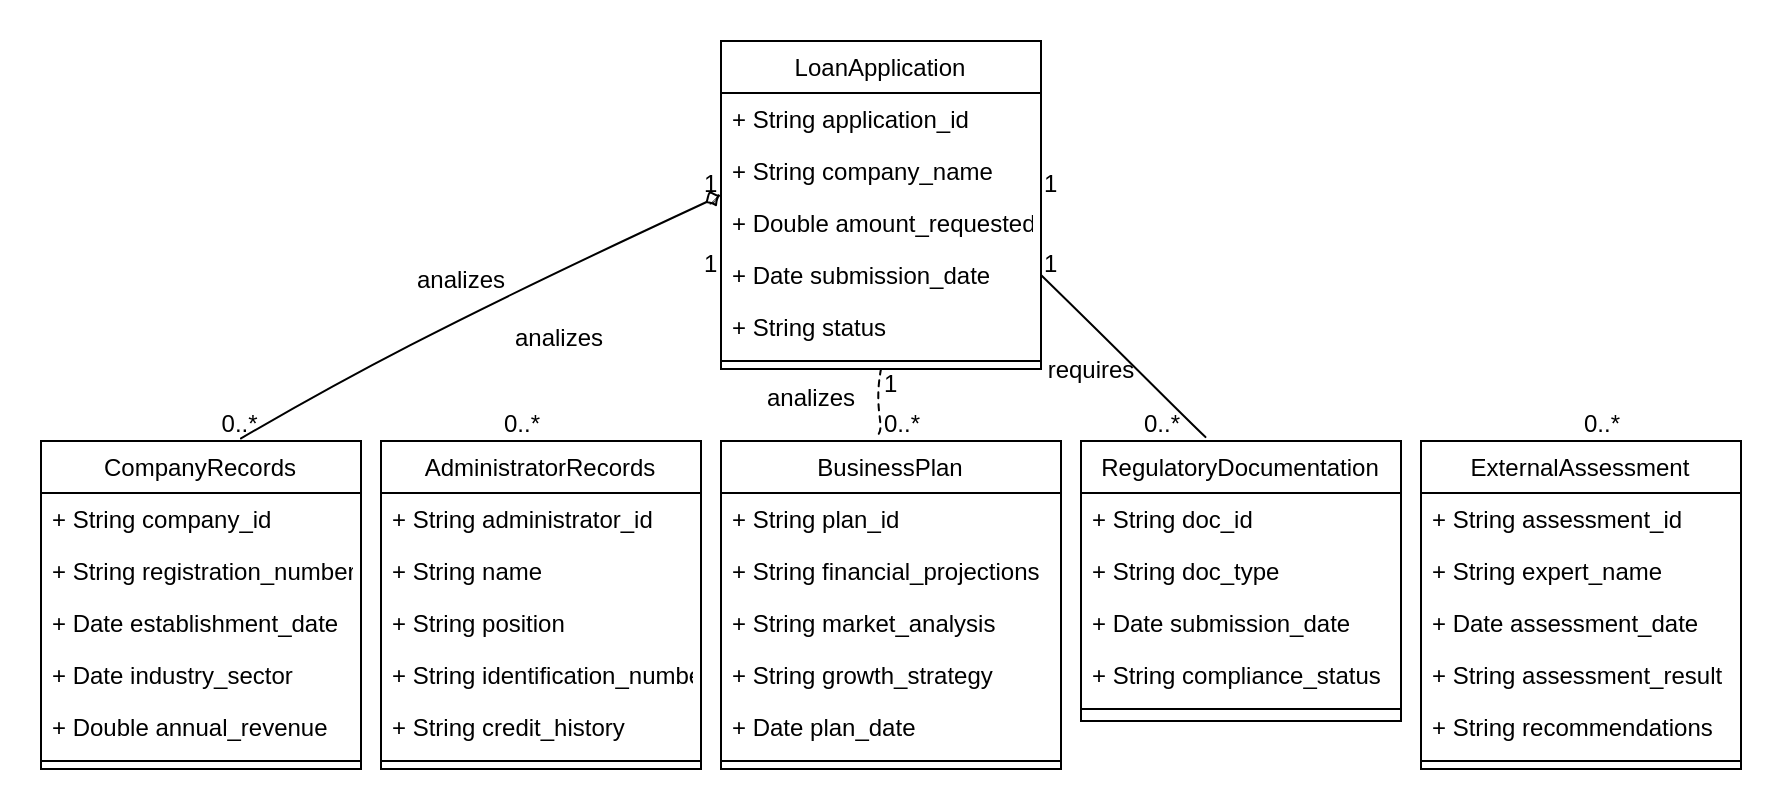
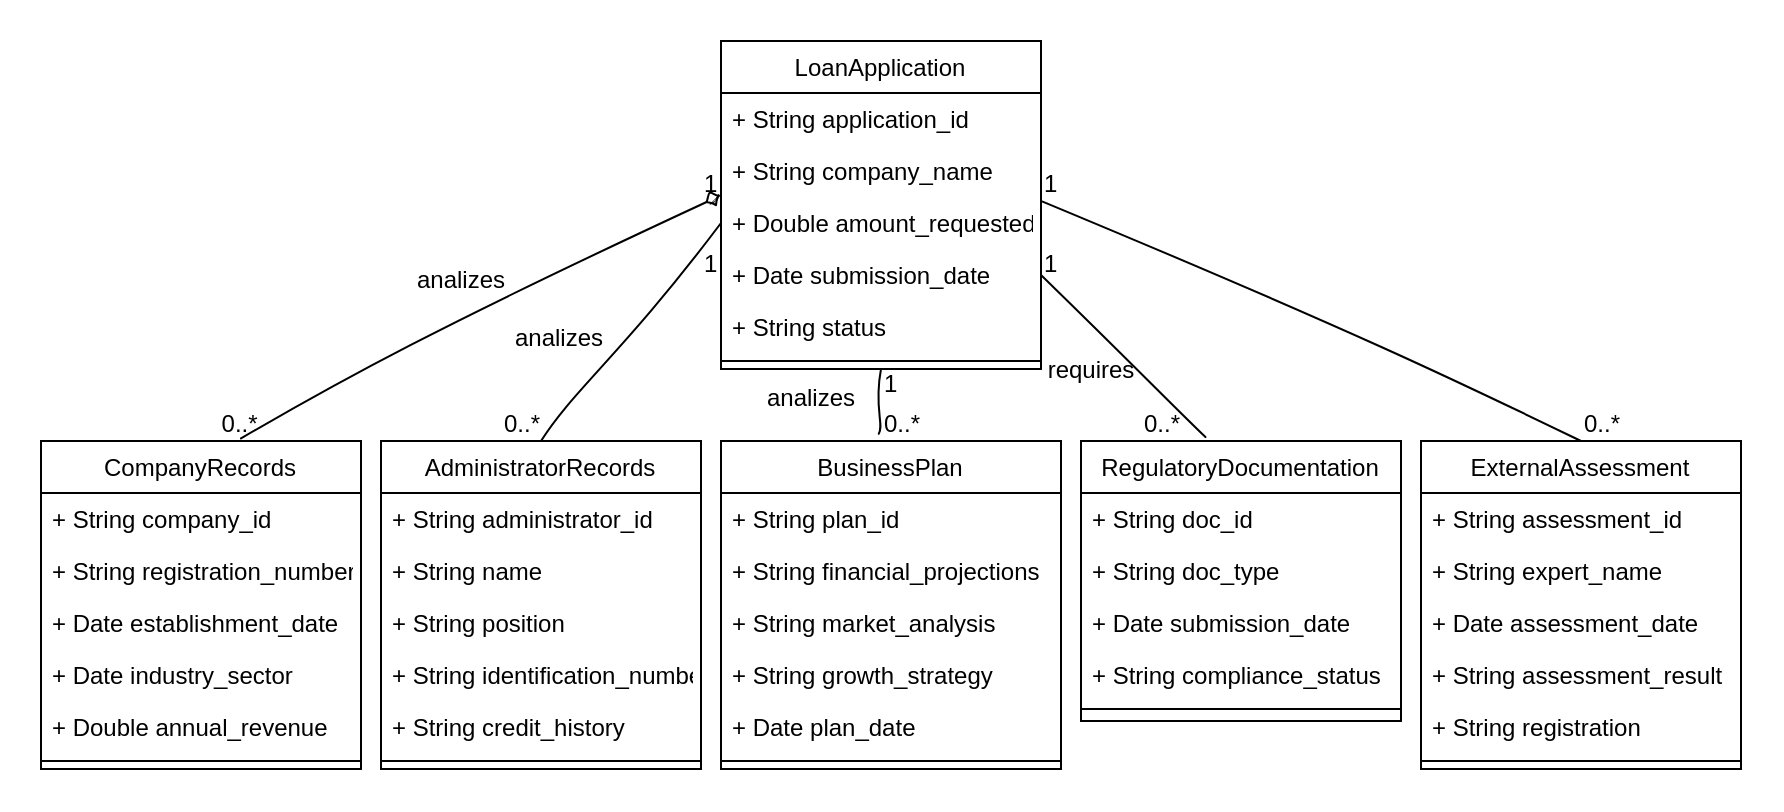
none -> (1123, 237)
none -> (630, 334)
(880, 401) -> (880, 401)
(1581, 728) -> (1558, 728)
